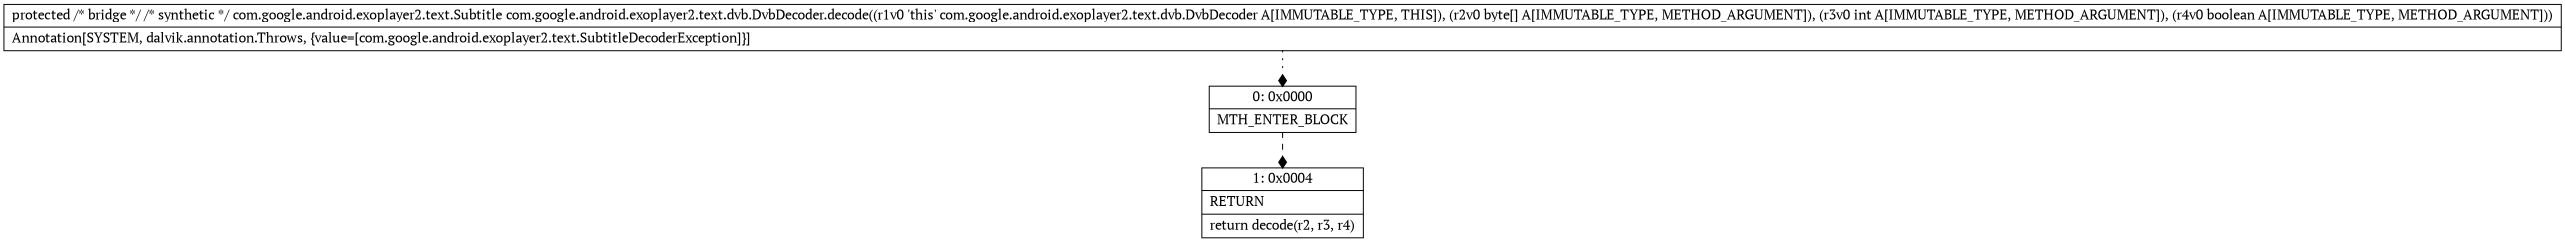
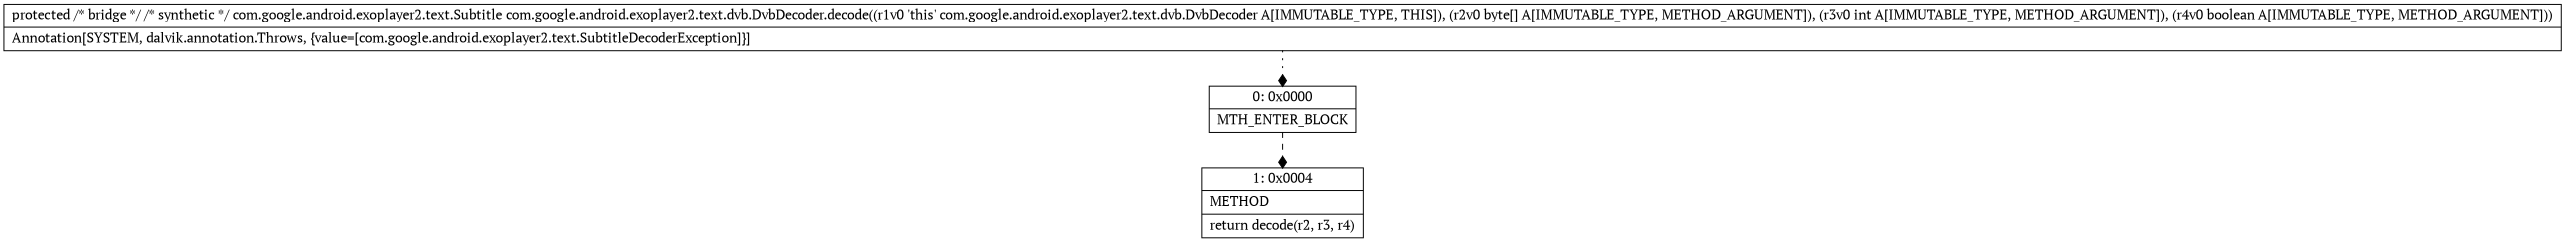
(1237, 202) -> (1240, 202)
